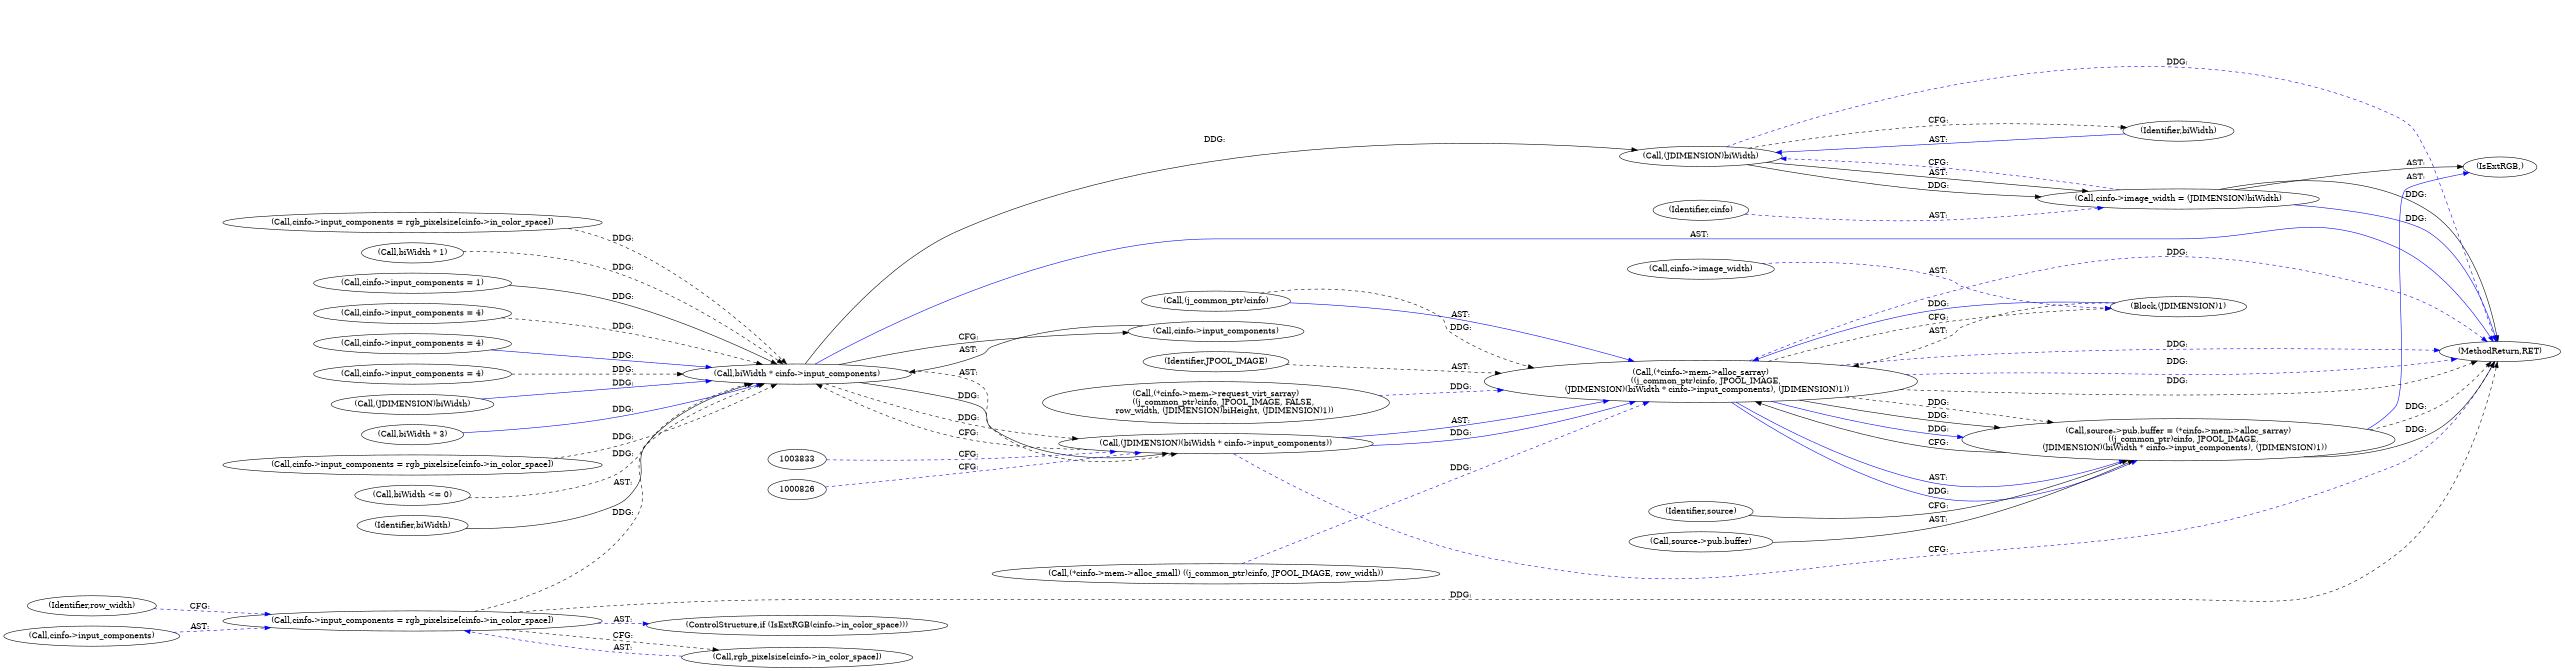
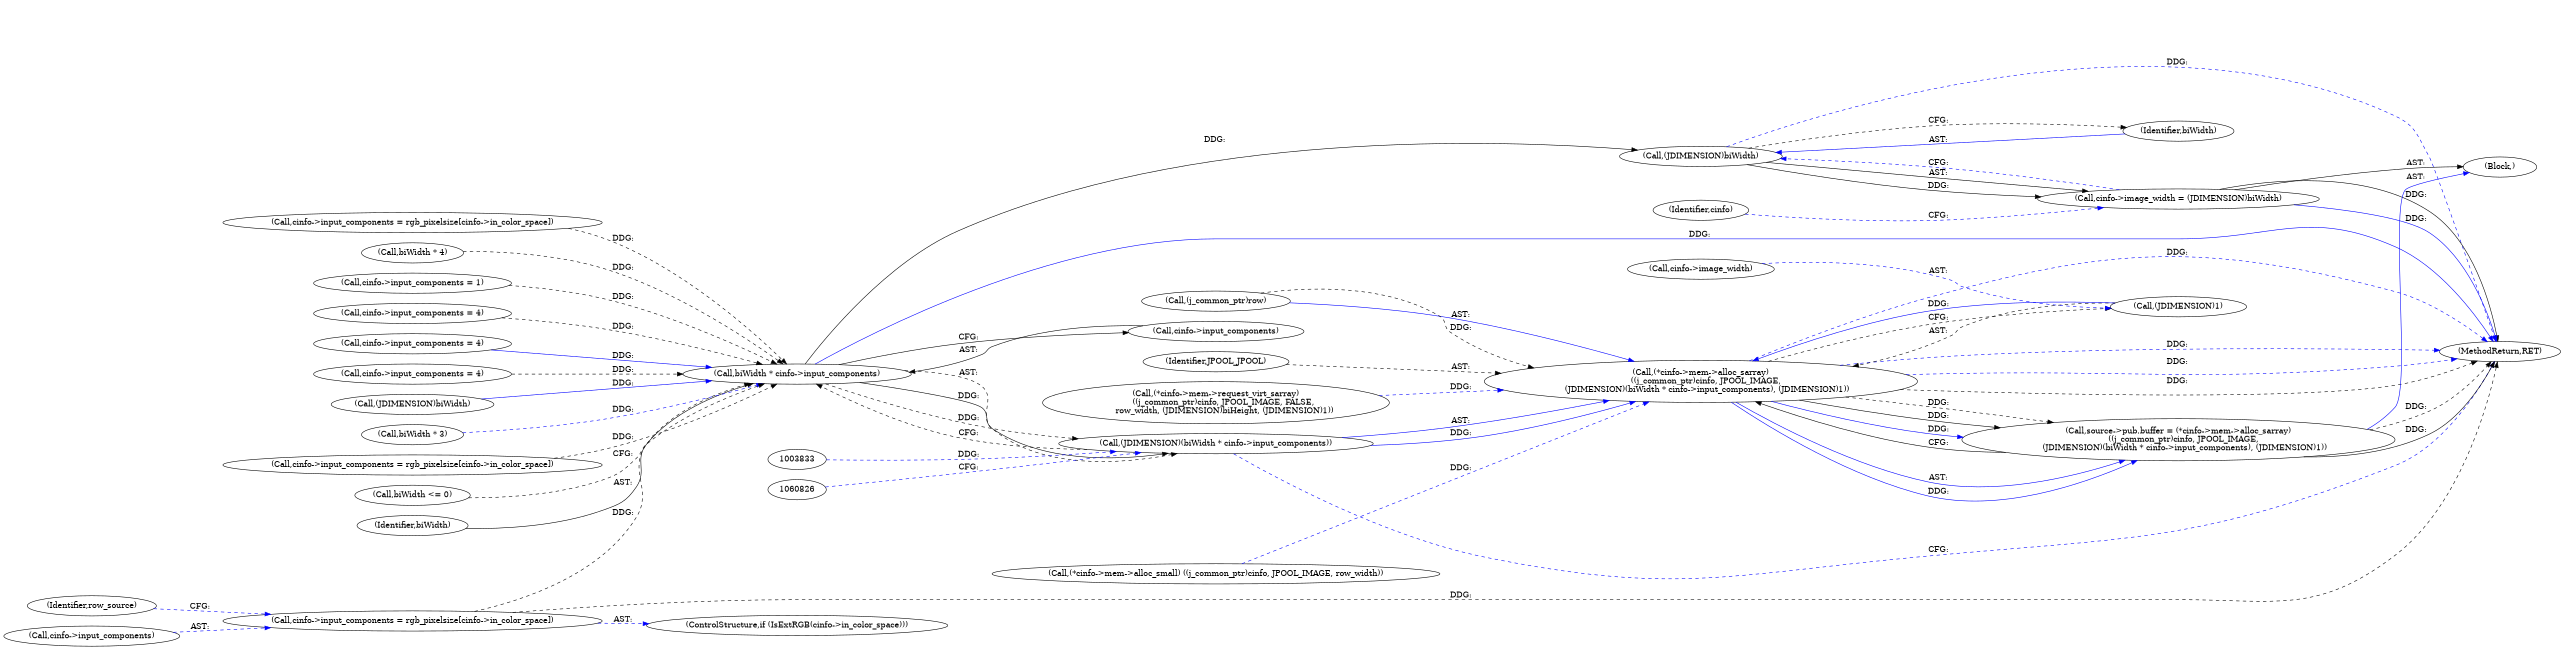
(2500, 167) -> (2500, 167)
(1940, 216) -> (1940, 216)
(1701, 235) -> (1701, 235)
(413, 253) -> (413, 253)
(1216, 301) -> (1216, 301)
(2178, 307) -> (2178, 307)
(644, 310) -> (644, 310)
(1216, 362) -> (1216, 362)
(611, 418) -> (611, 418)
(624, 454) -> (624, 454)
(970, 455) -> (970, 455)
(797, 490) -> (797, 490)
(1701, 512) -> none
(1701, 542) -> none
(92, 606) -> (92, 606)
(797, 657) -> none
